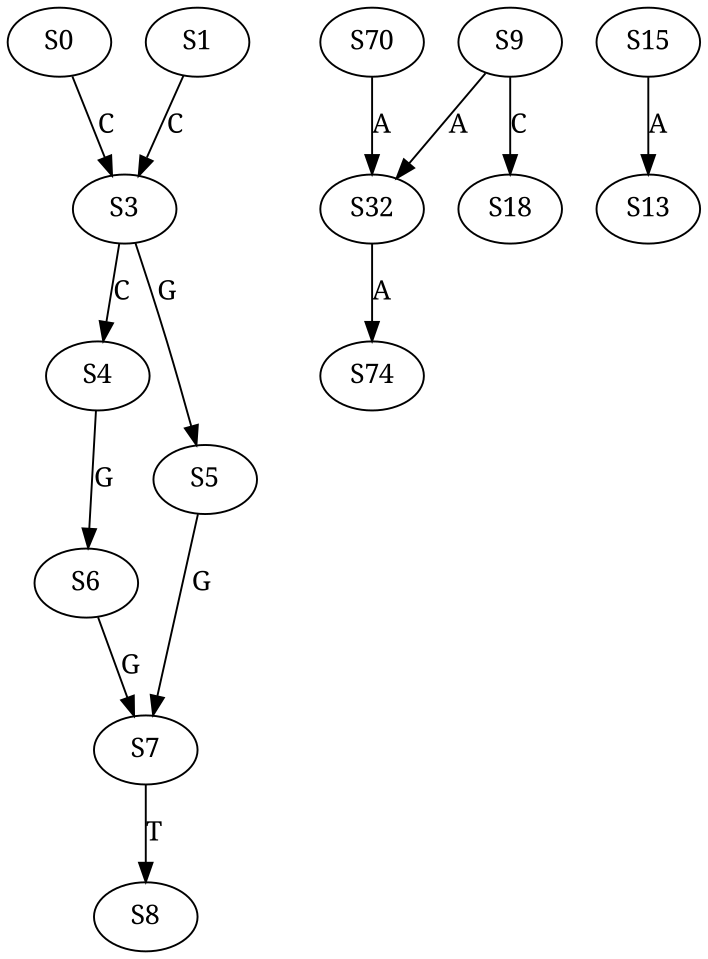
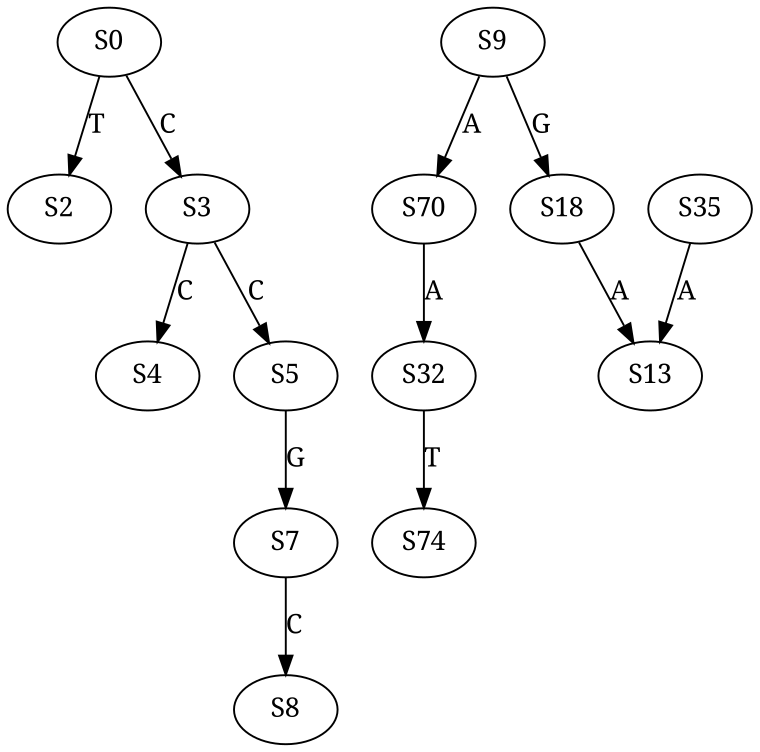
(198, 42) -> none
(648, 42) -> (700, 209)
(447, 118) -> (462, 117)
(519, 126) -> (541, 126)
none -> (59, 209)
none -> (602, 284)
(167, 293) -> (256, 293)
(382, 293) -> (433, 459)
(86, 583) -> none
(154, 833) -> (294, 626)
